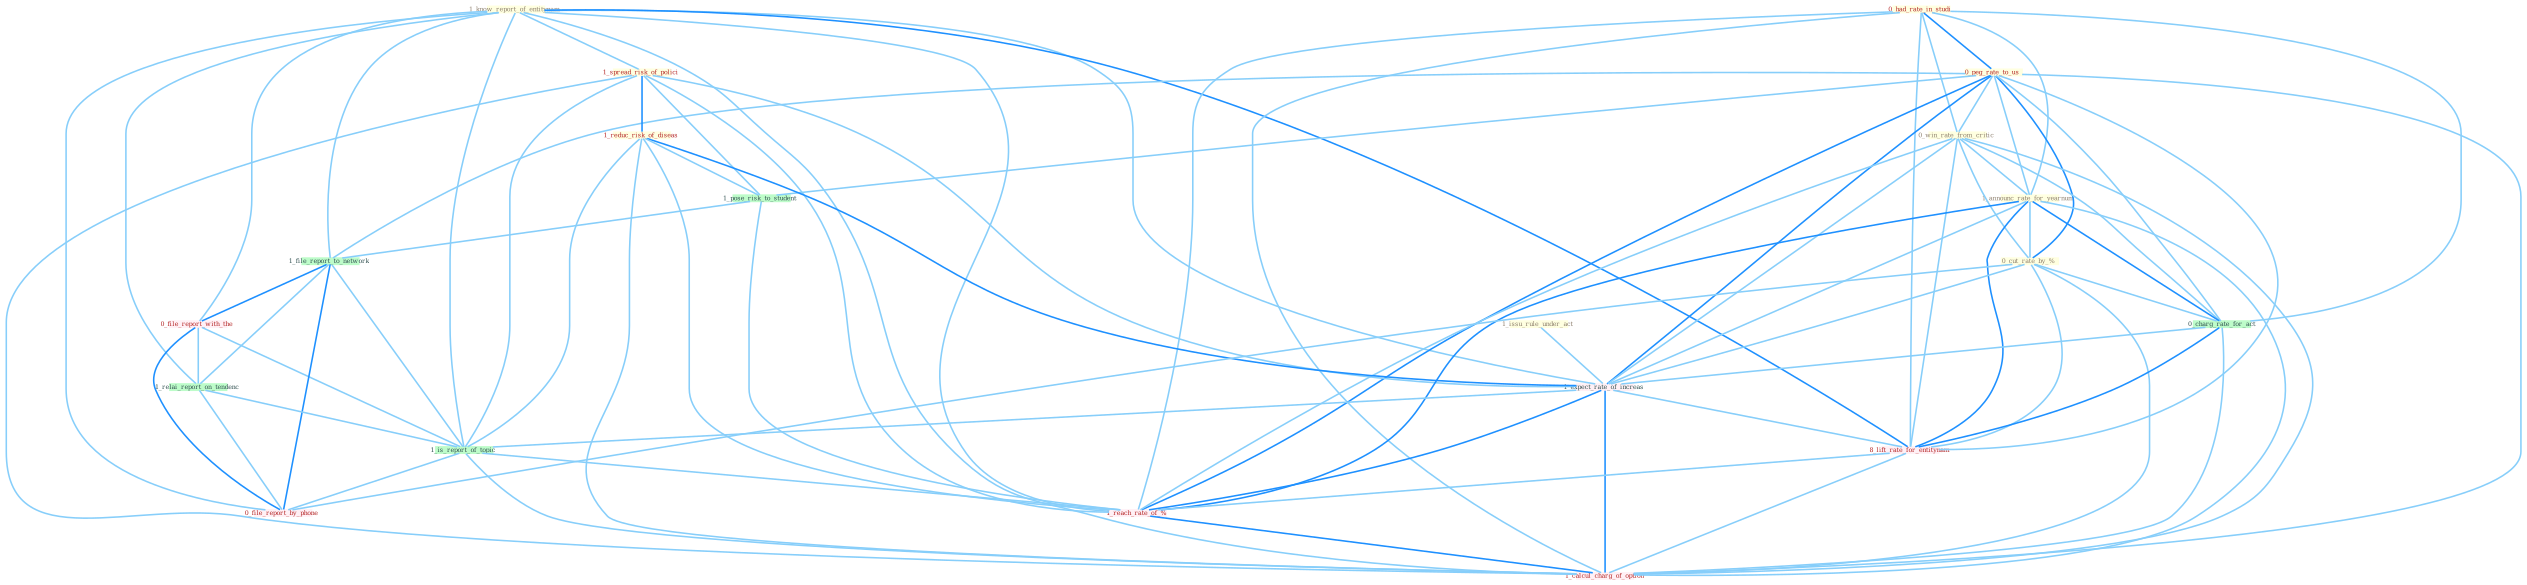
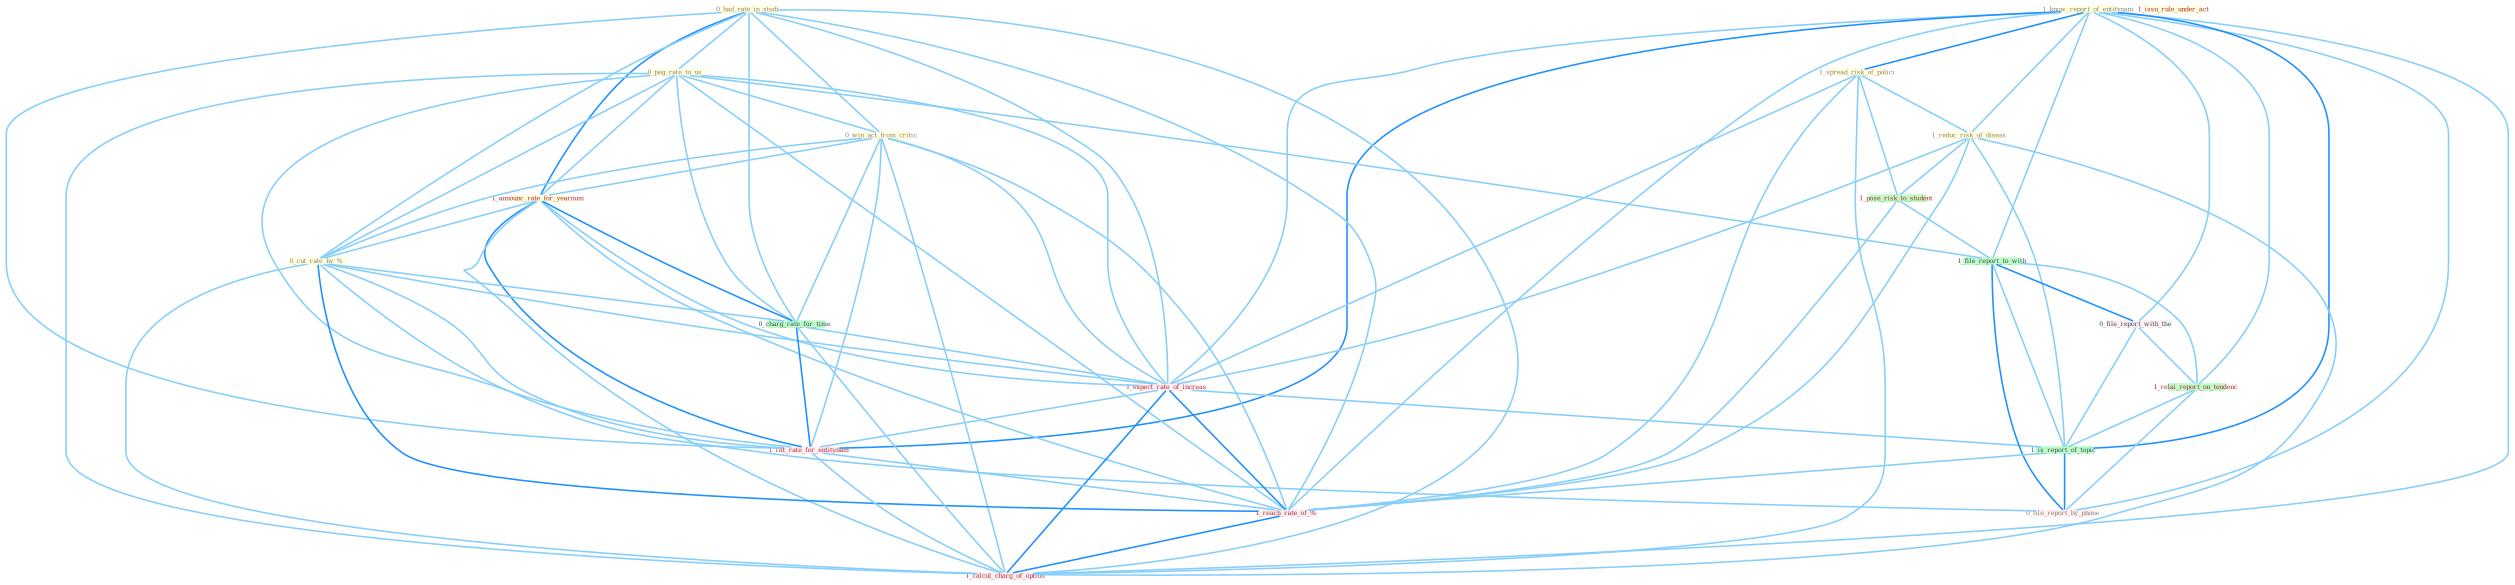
(1921, 9) -> (749, 9)
(579, 41) -> (1974, 41)
(1957, 41) -> (713, 41)
(2031, 62) -> (612, 91)
(642, 72) -> (1858, 72)
(1994, 72) -> (677, 72)
none -> (2030, 72)
(642, 104) -> (1914, 104)
none -> (526, 124)
(1376, 133) -> none
(642, 135) -> (1970, 135)
(1958, 135) -> (881, 135)
(2056, 155) -> (498, 167)
(762, 198) -> (1898, 198)
(2030, 198) -> (540, 198)
(510, 223) -> none
(452, 225) -> (2329, 243)
(1797, 227) -> (1018, 128)
(1623, 248) -> (982, 293)
(330, 261) -> (1992, 261)
(1581, 289) -> (895, 390)
(198, 324) -> (2137, 324)
(1539, 324) -> (2175, 9)
(2222, 324) -> (796, 324)
(1094, 329) -> (1577, 281)
(1572, 356) -> (1018, 106)
(198, 387) -> (2197, 387)
(1605, 387) -> (1168, 387)
(181, 430) -> none
(1910, 450) -> (810, 450)
(374, 482) -> (2065, 481)
none -> (723, 496)
(283, 513) -> (2065, 513)
(1009, 556) -> none
